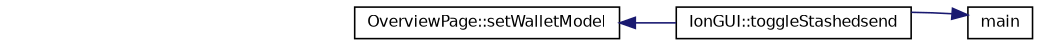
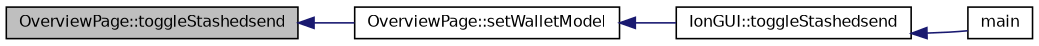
(932, 13) -> (947, 32)
none -> (152, 23)
